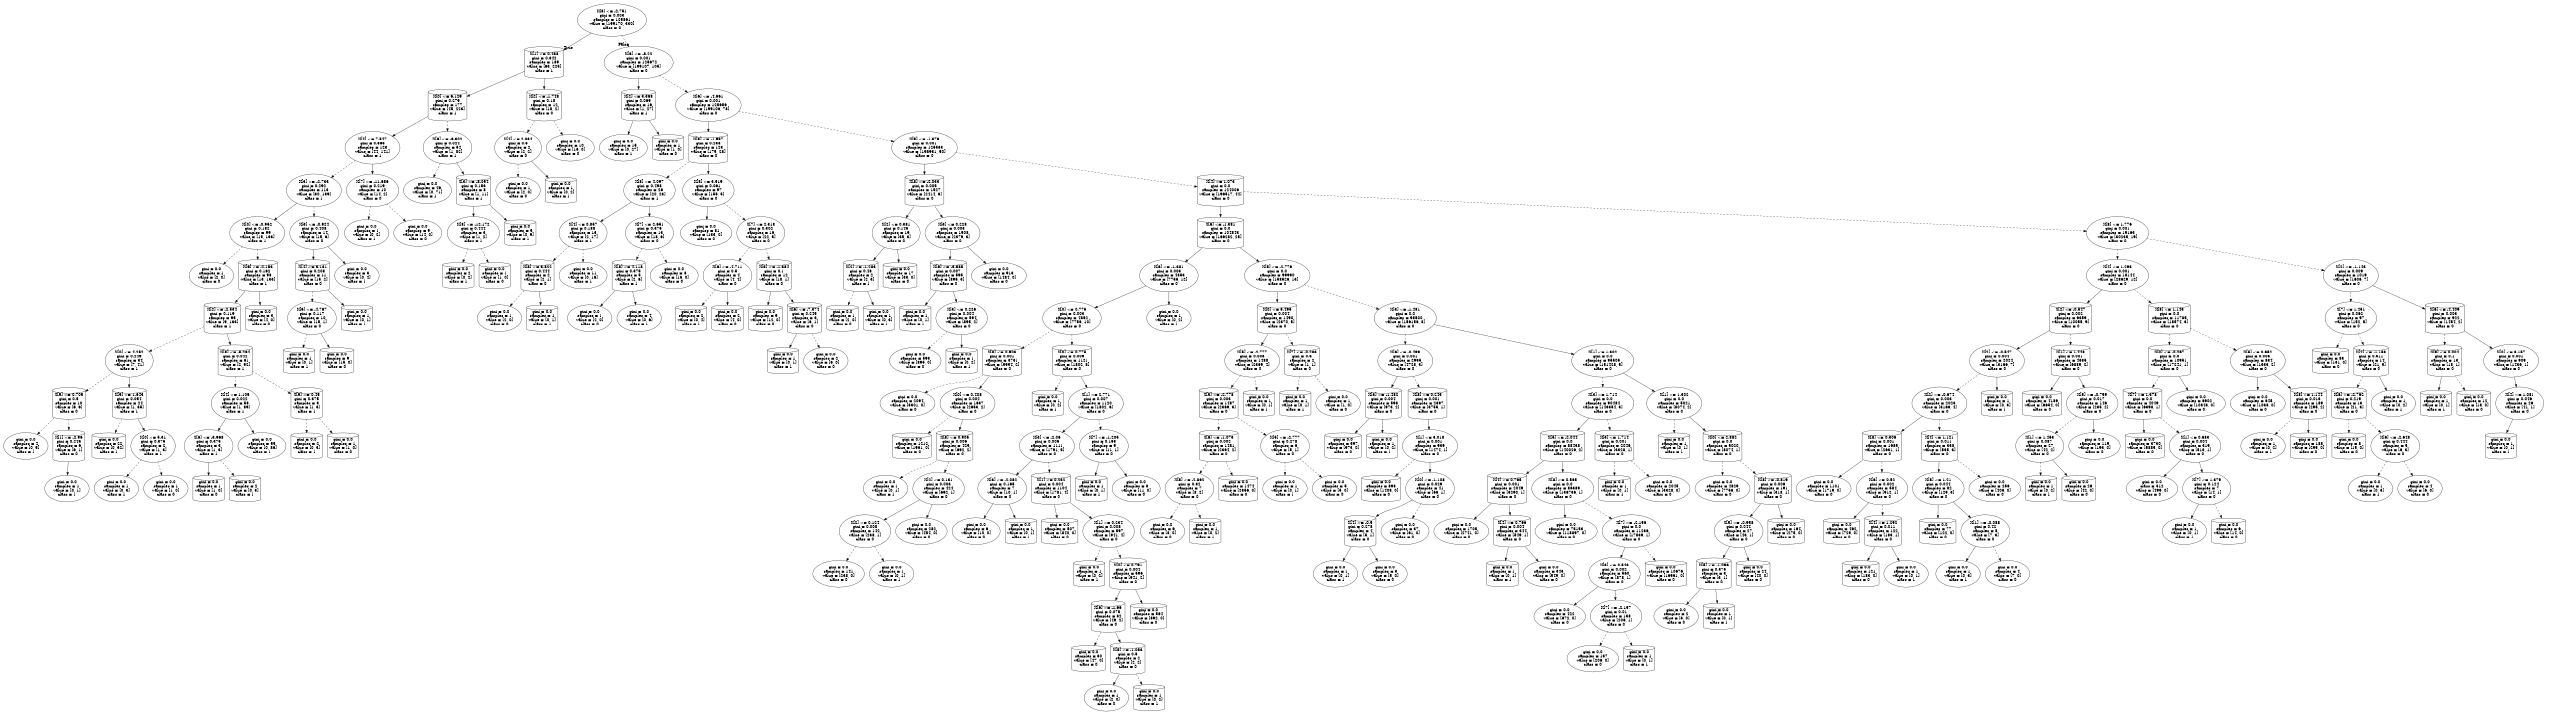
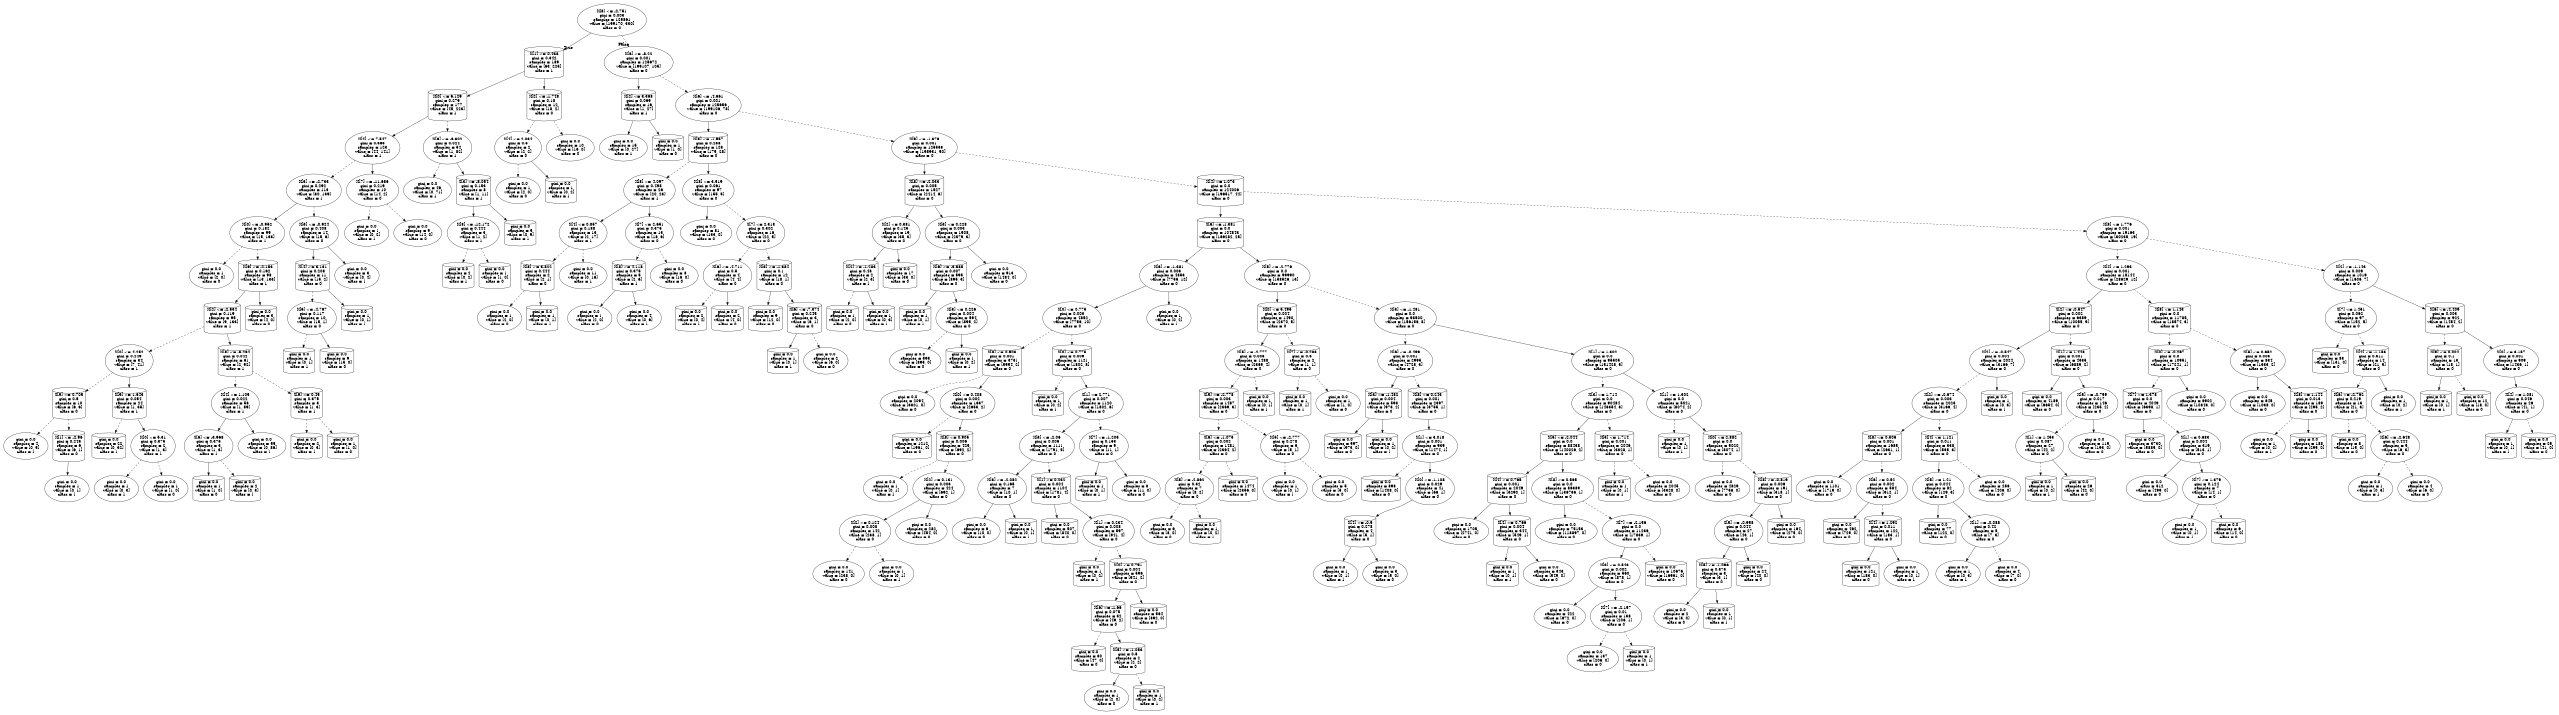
none -> (2539, 446)
(1405, 531) -> none
